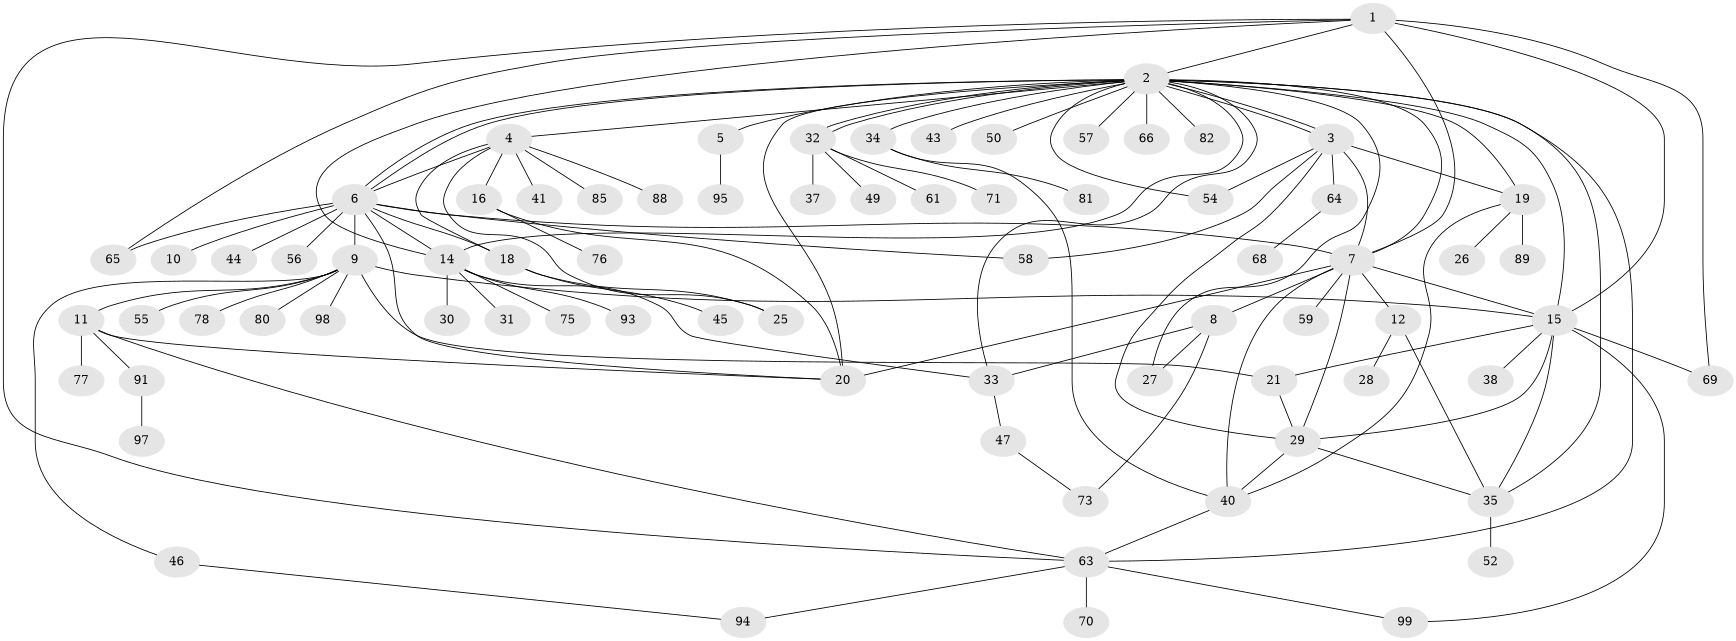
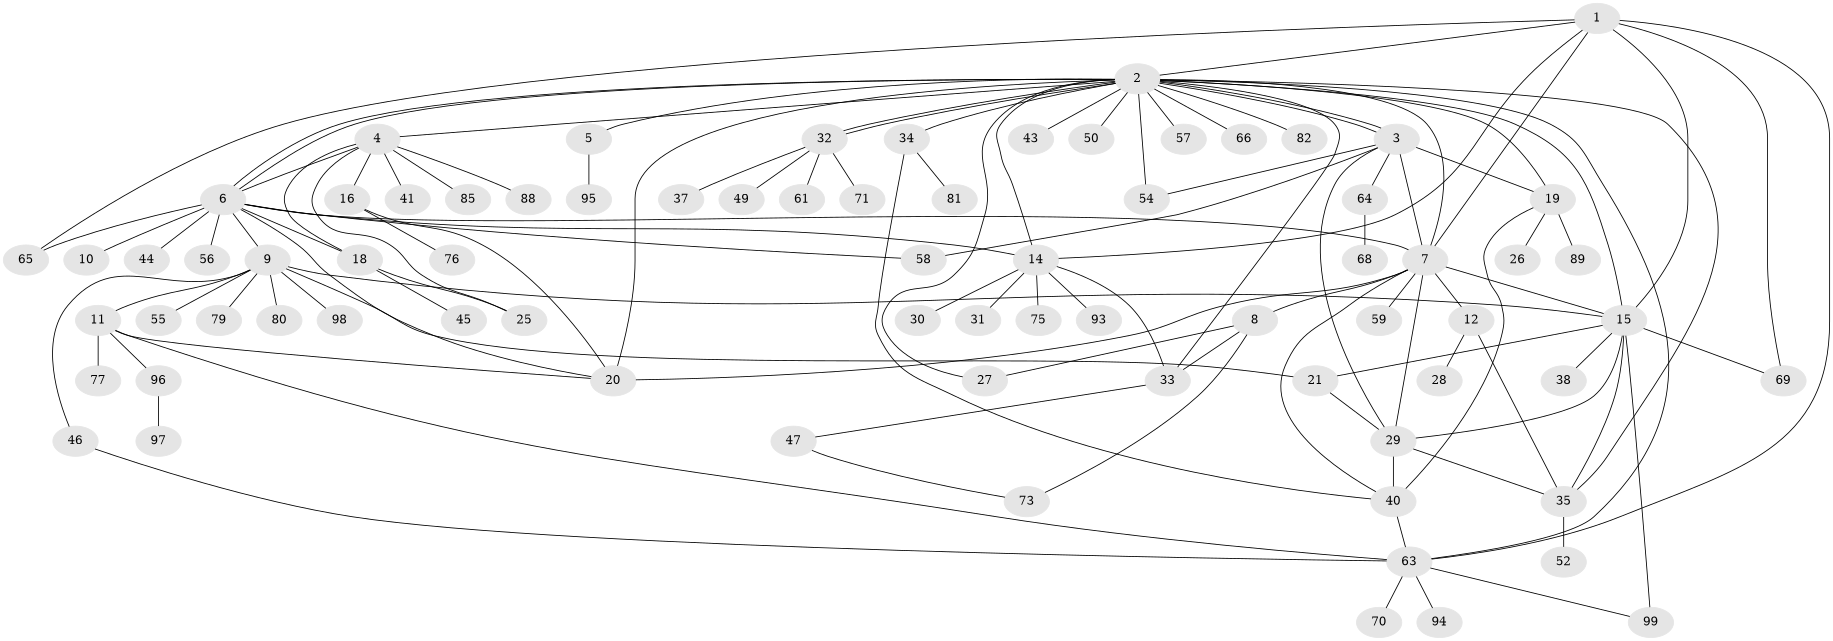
(202, 320) -> (219, 320)
(142, 381) -> (159, 381)
(460, 592) -> (736, 544)
